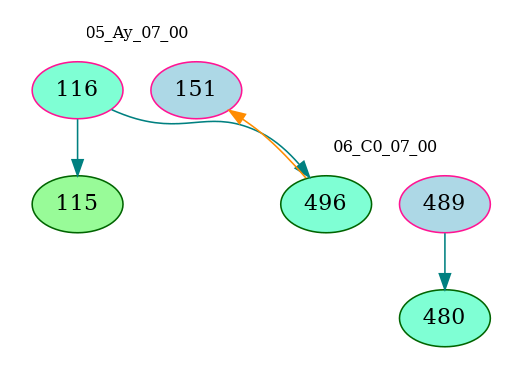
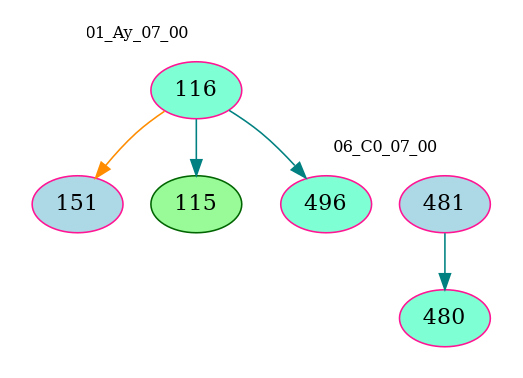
(137, 34) -> (137, 34)
(276, 147) -> (133, 136)
(326, 204) -> (326, 204)
(445, 204) -> (445, 204)
(445, 318) -> (445, 318)
